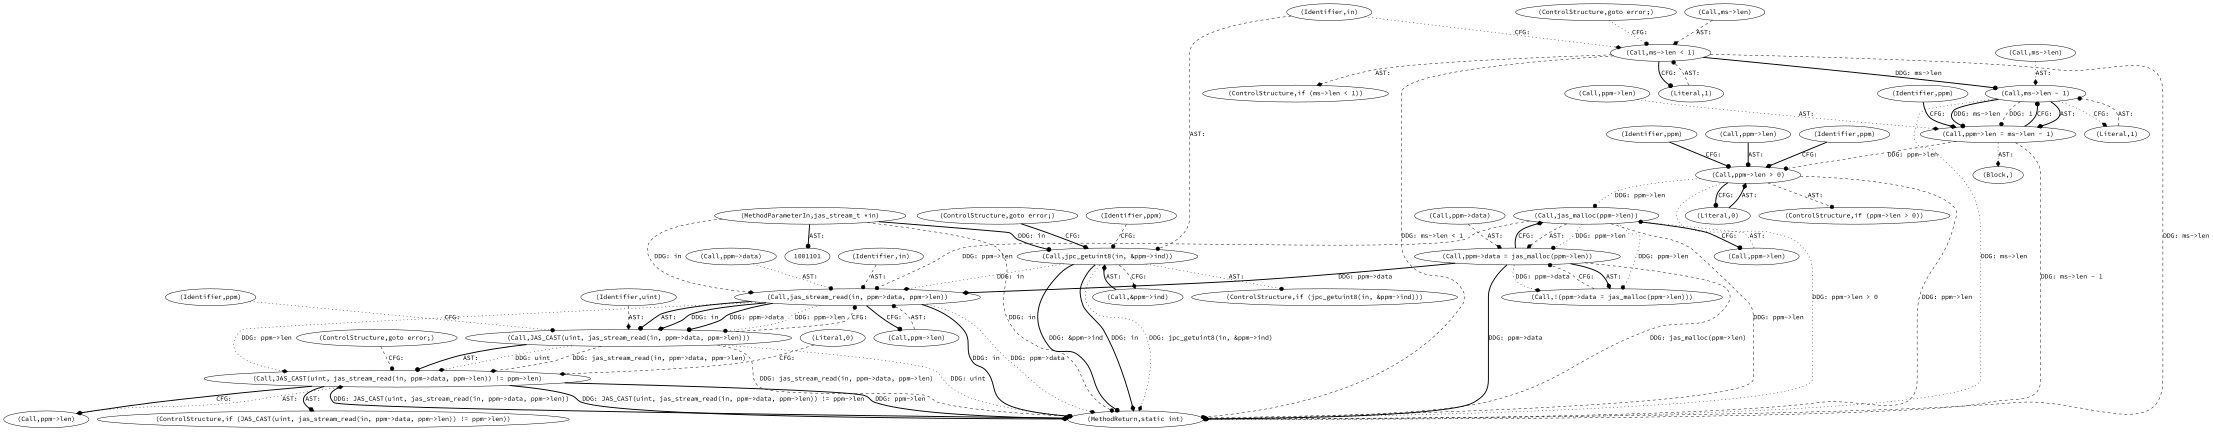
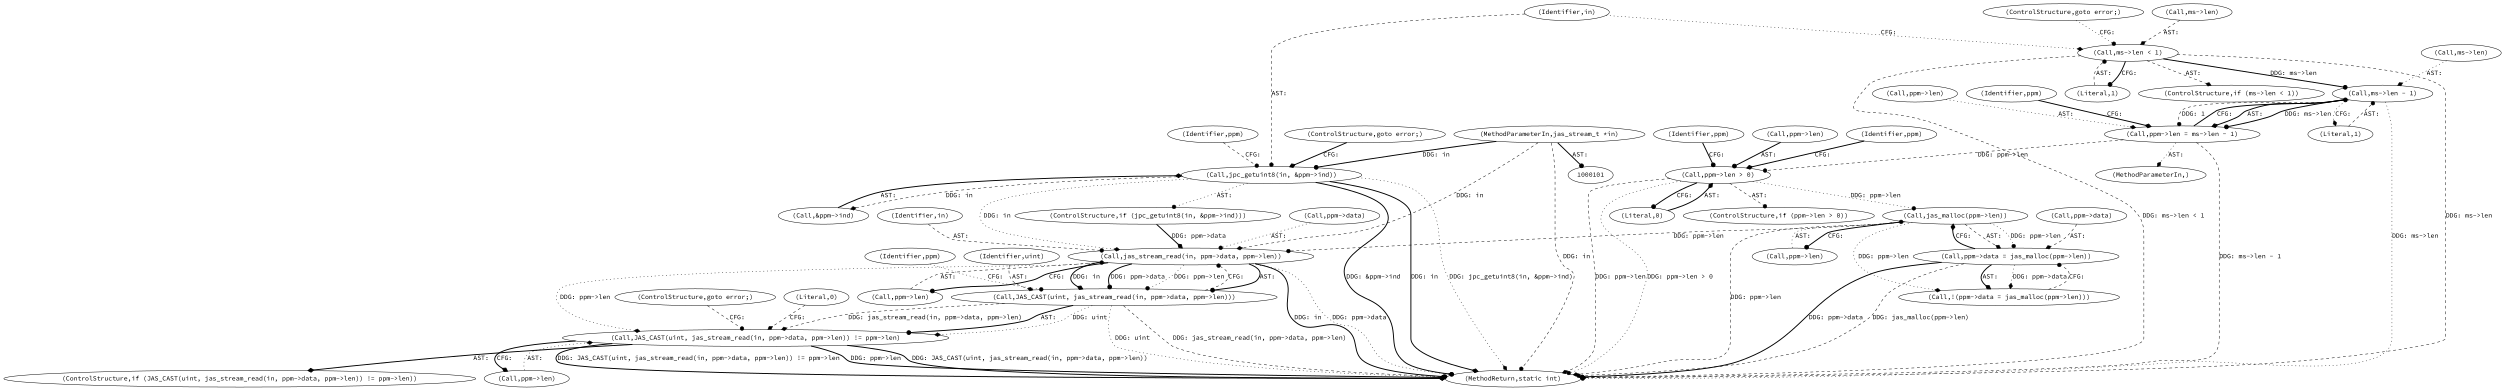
(1998, 175) -> (2151, 175)
(1638, 249) -> (1858, 265)
(807, 256) -> (1591, 175)
(1141, 277) -> (959, 195)
(1212, 282) -> (1167, 234)
